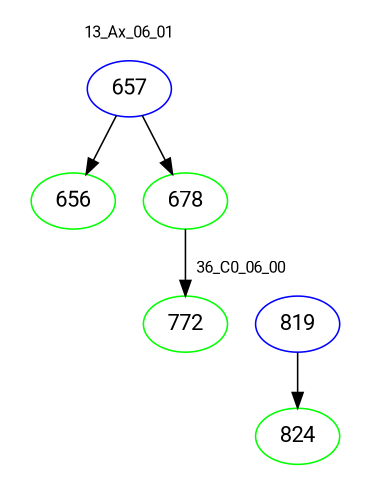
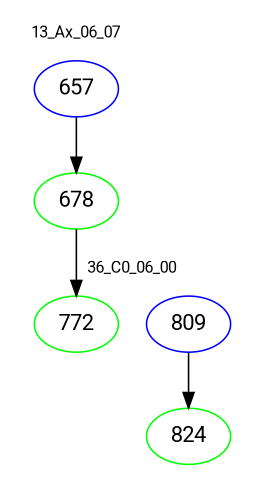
(129, 34) -> (76, 34)
(73, 201) -> none
(298, 324) -> (189, 324)
